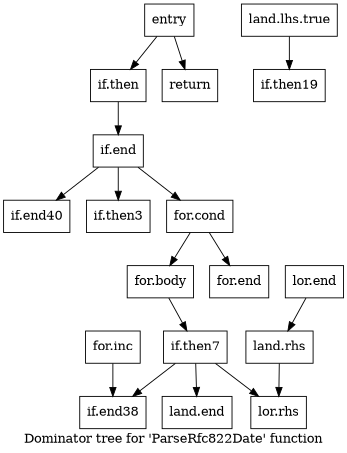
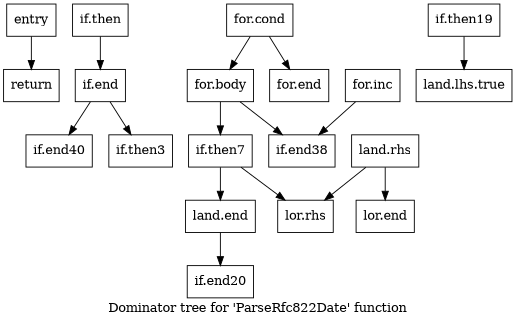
(289, 48) -> (464, 48)
(147, 49) -> none
(155, 181) -> none
none -> (220, 282)
(299, 311) -> (385, 179)
(158, 377) -> (258, 116)
